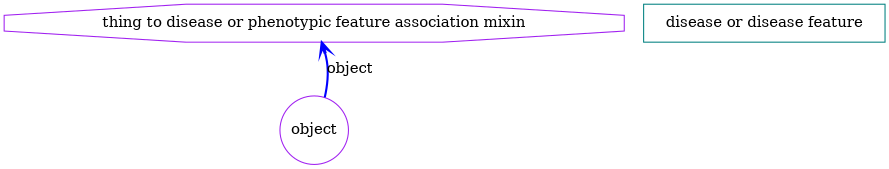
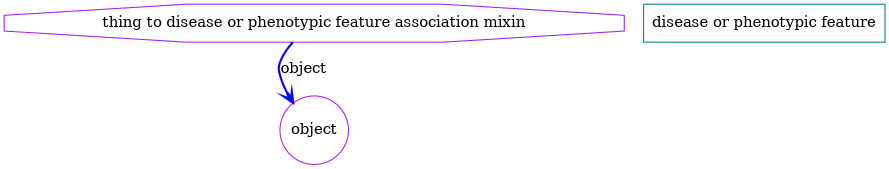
(764, 23) -> (764, 23)
(328, 75) -> (279, 67)
